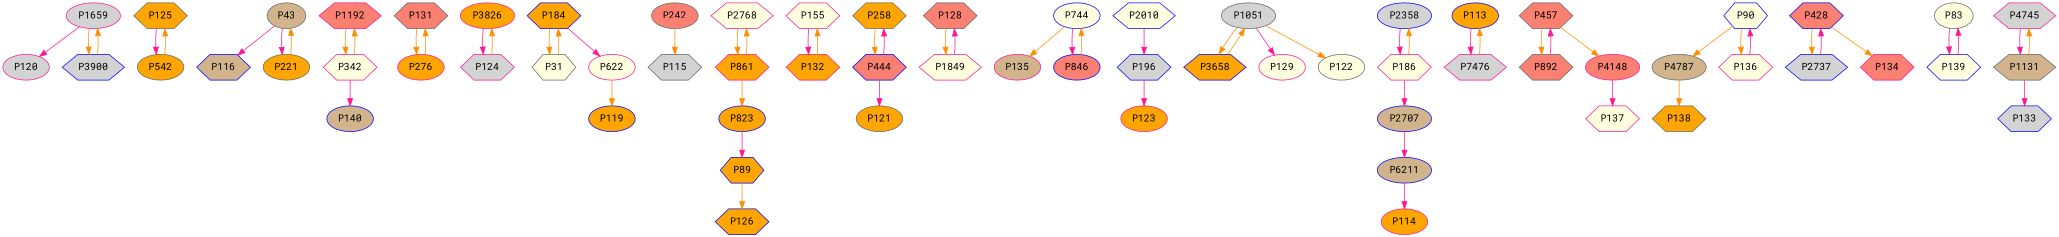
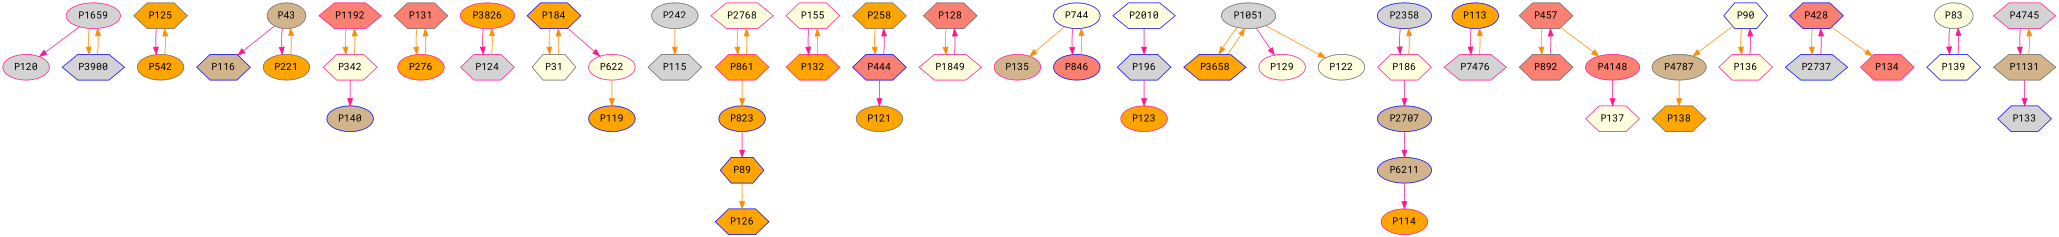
(675, 16) -> (675, 16)
